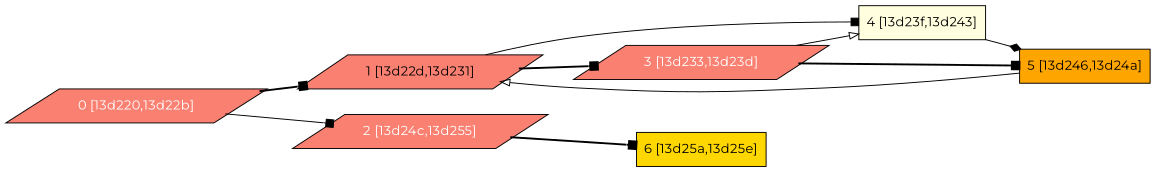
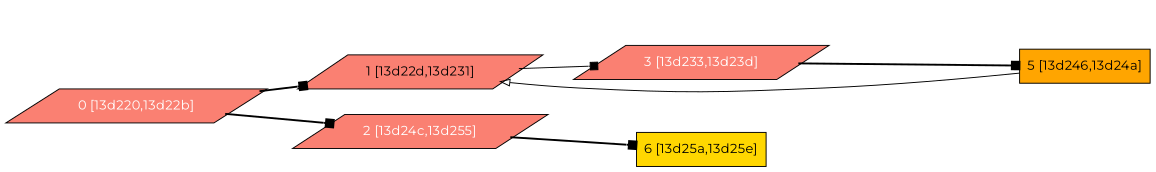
(922, 23) -> none
(553, 67) -> (553, 67)
(274, 118) -> (274, 118)
